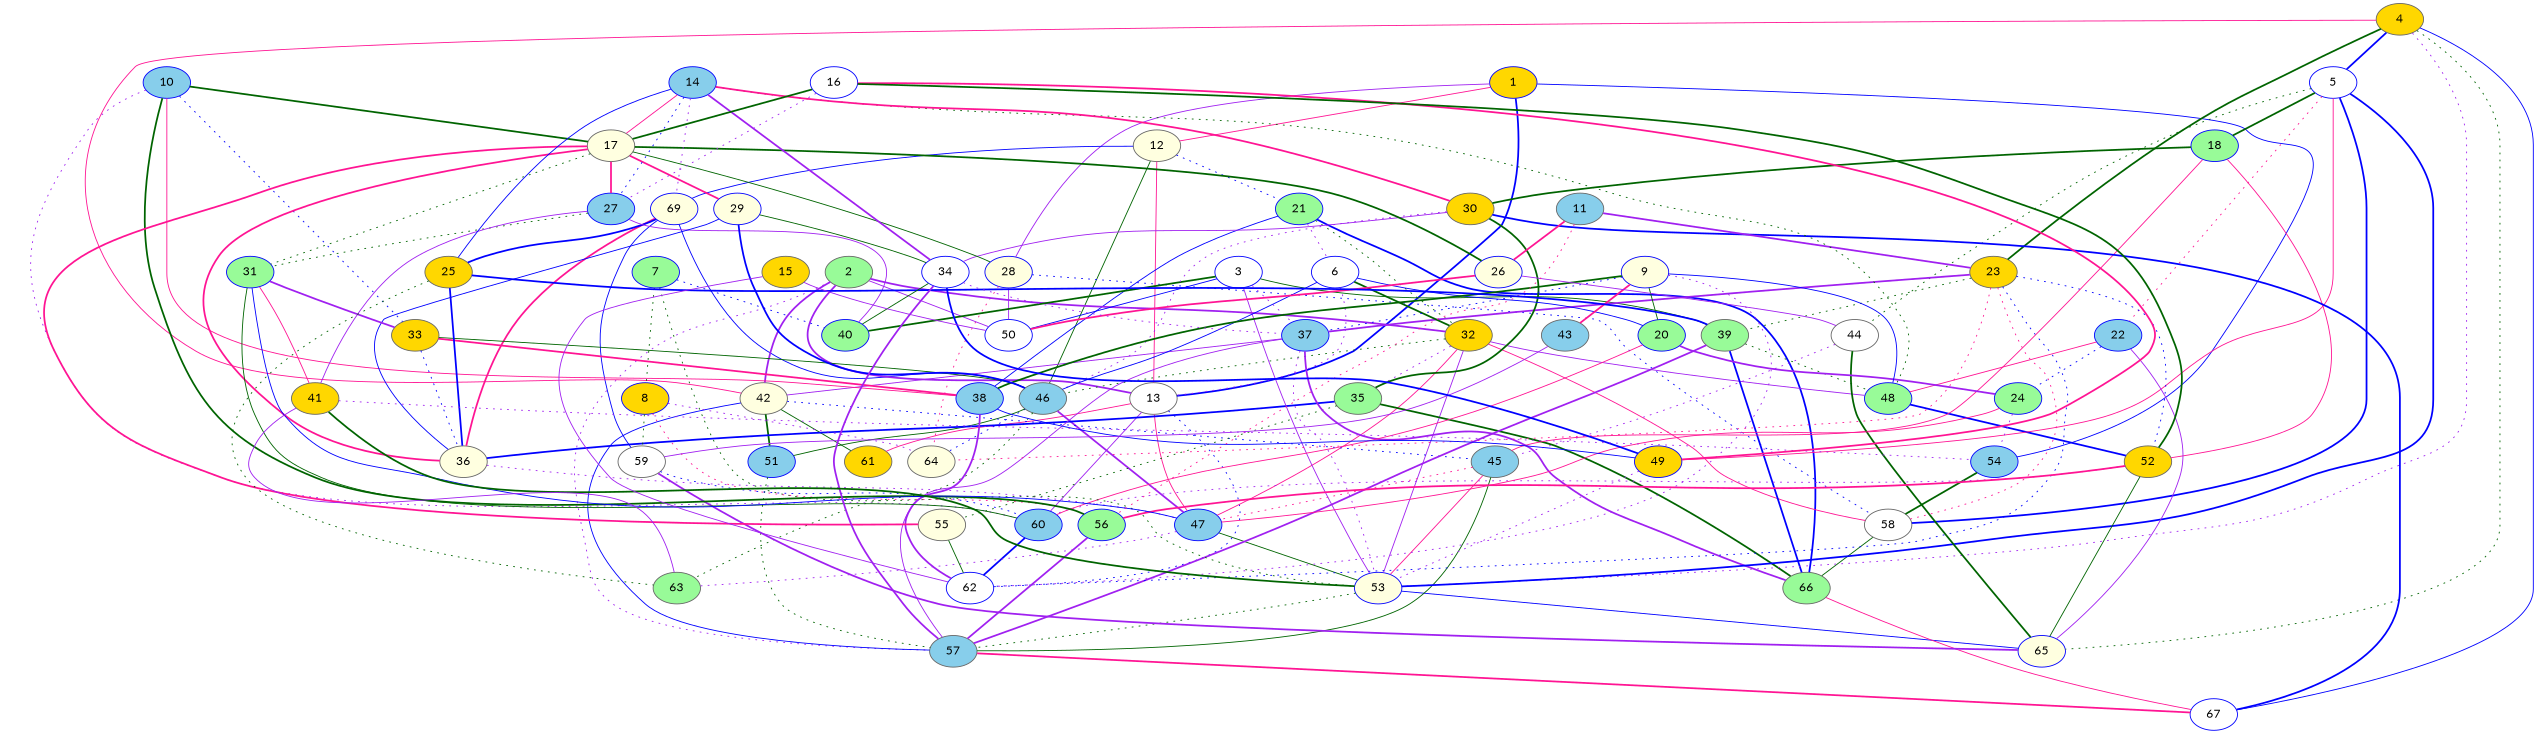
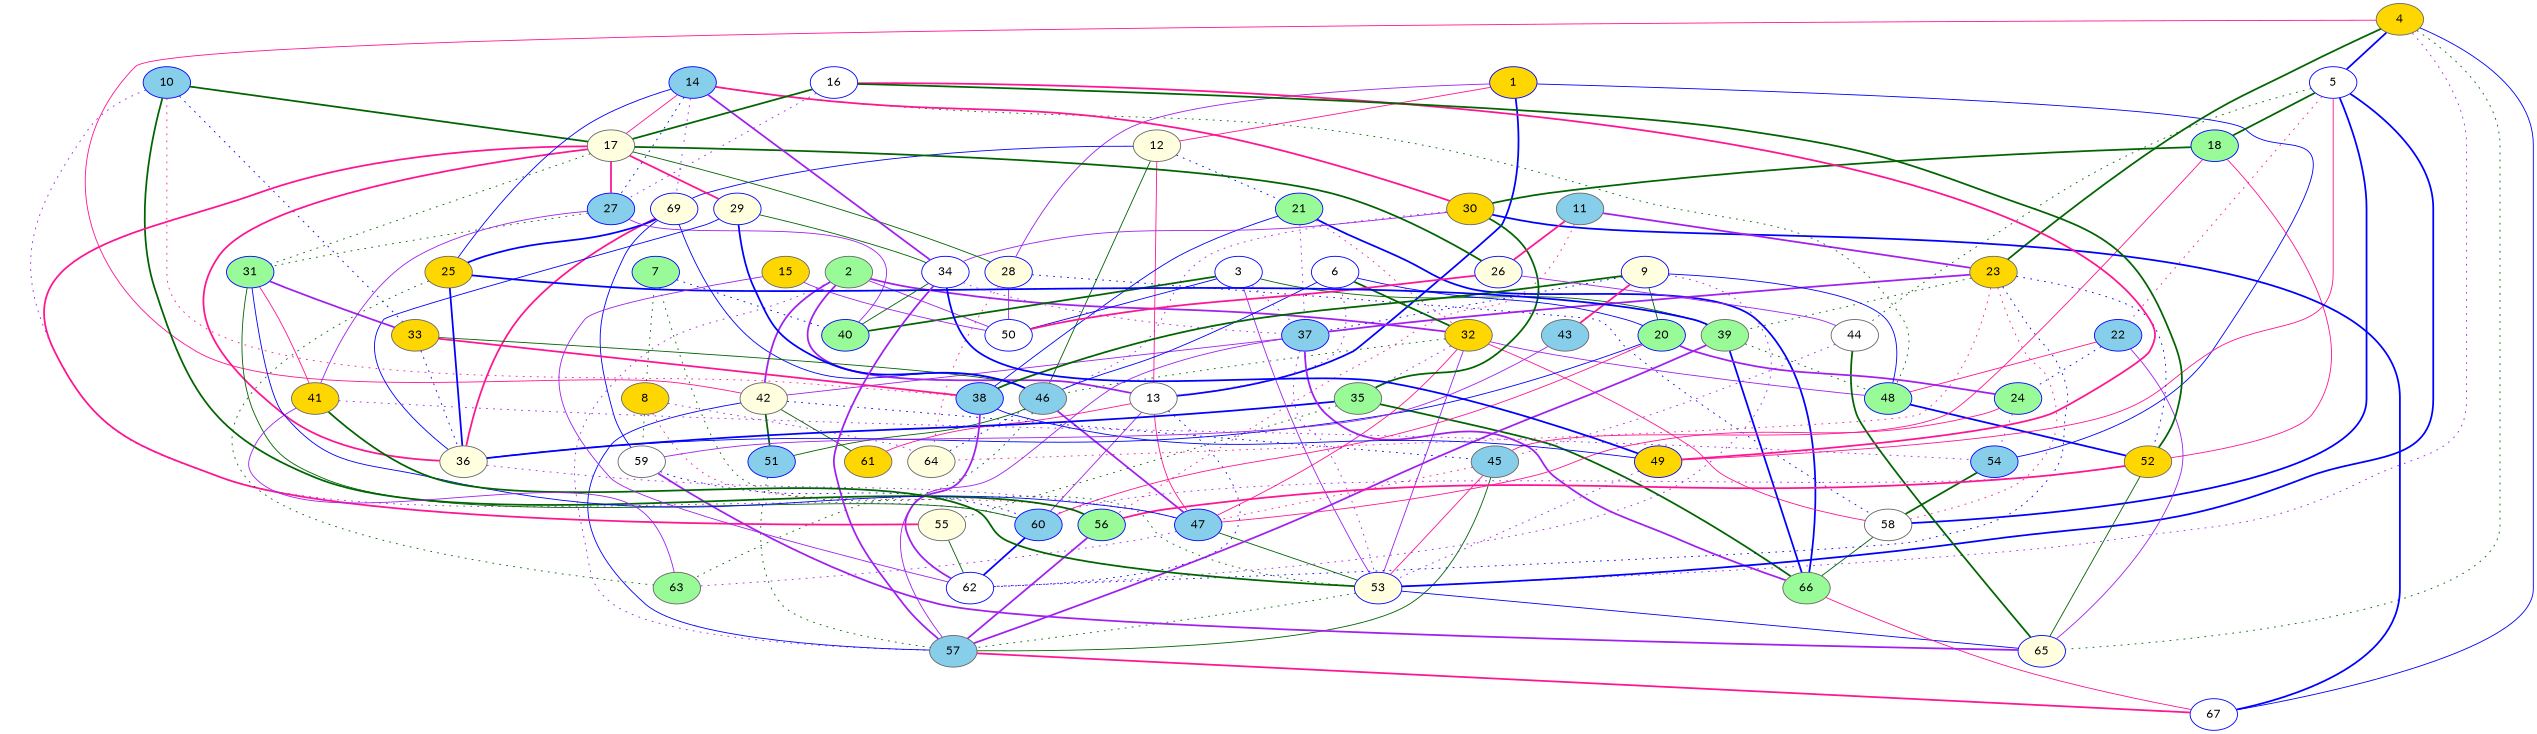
(1317, 241) -> (1302, 272)
(1385, 271) -> (1385, 271)
(481, 375) -> (481, 375)
(645, 399) -> (645, 399)
none -> (1069, 442)
